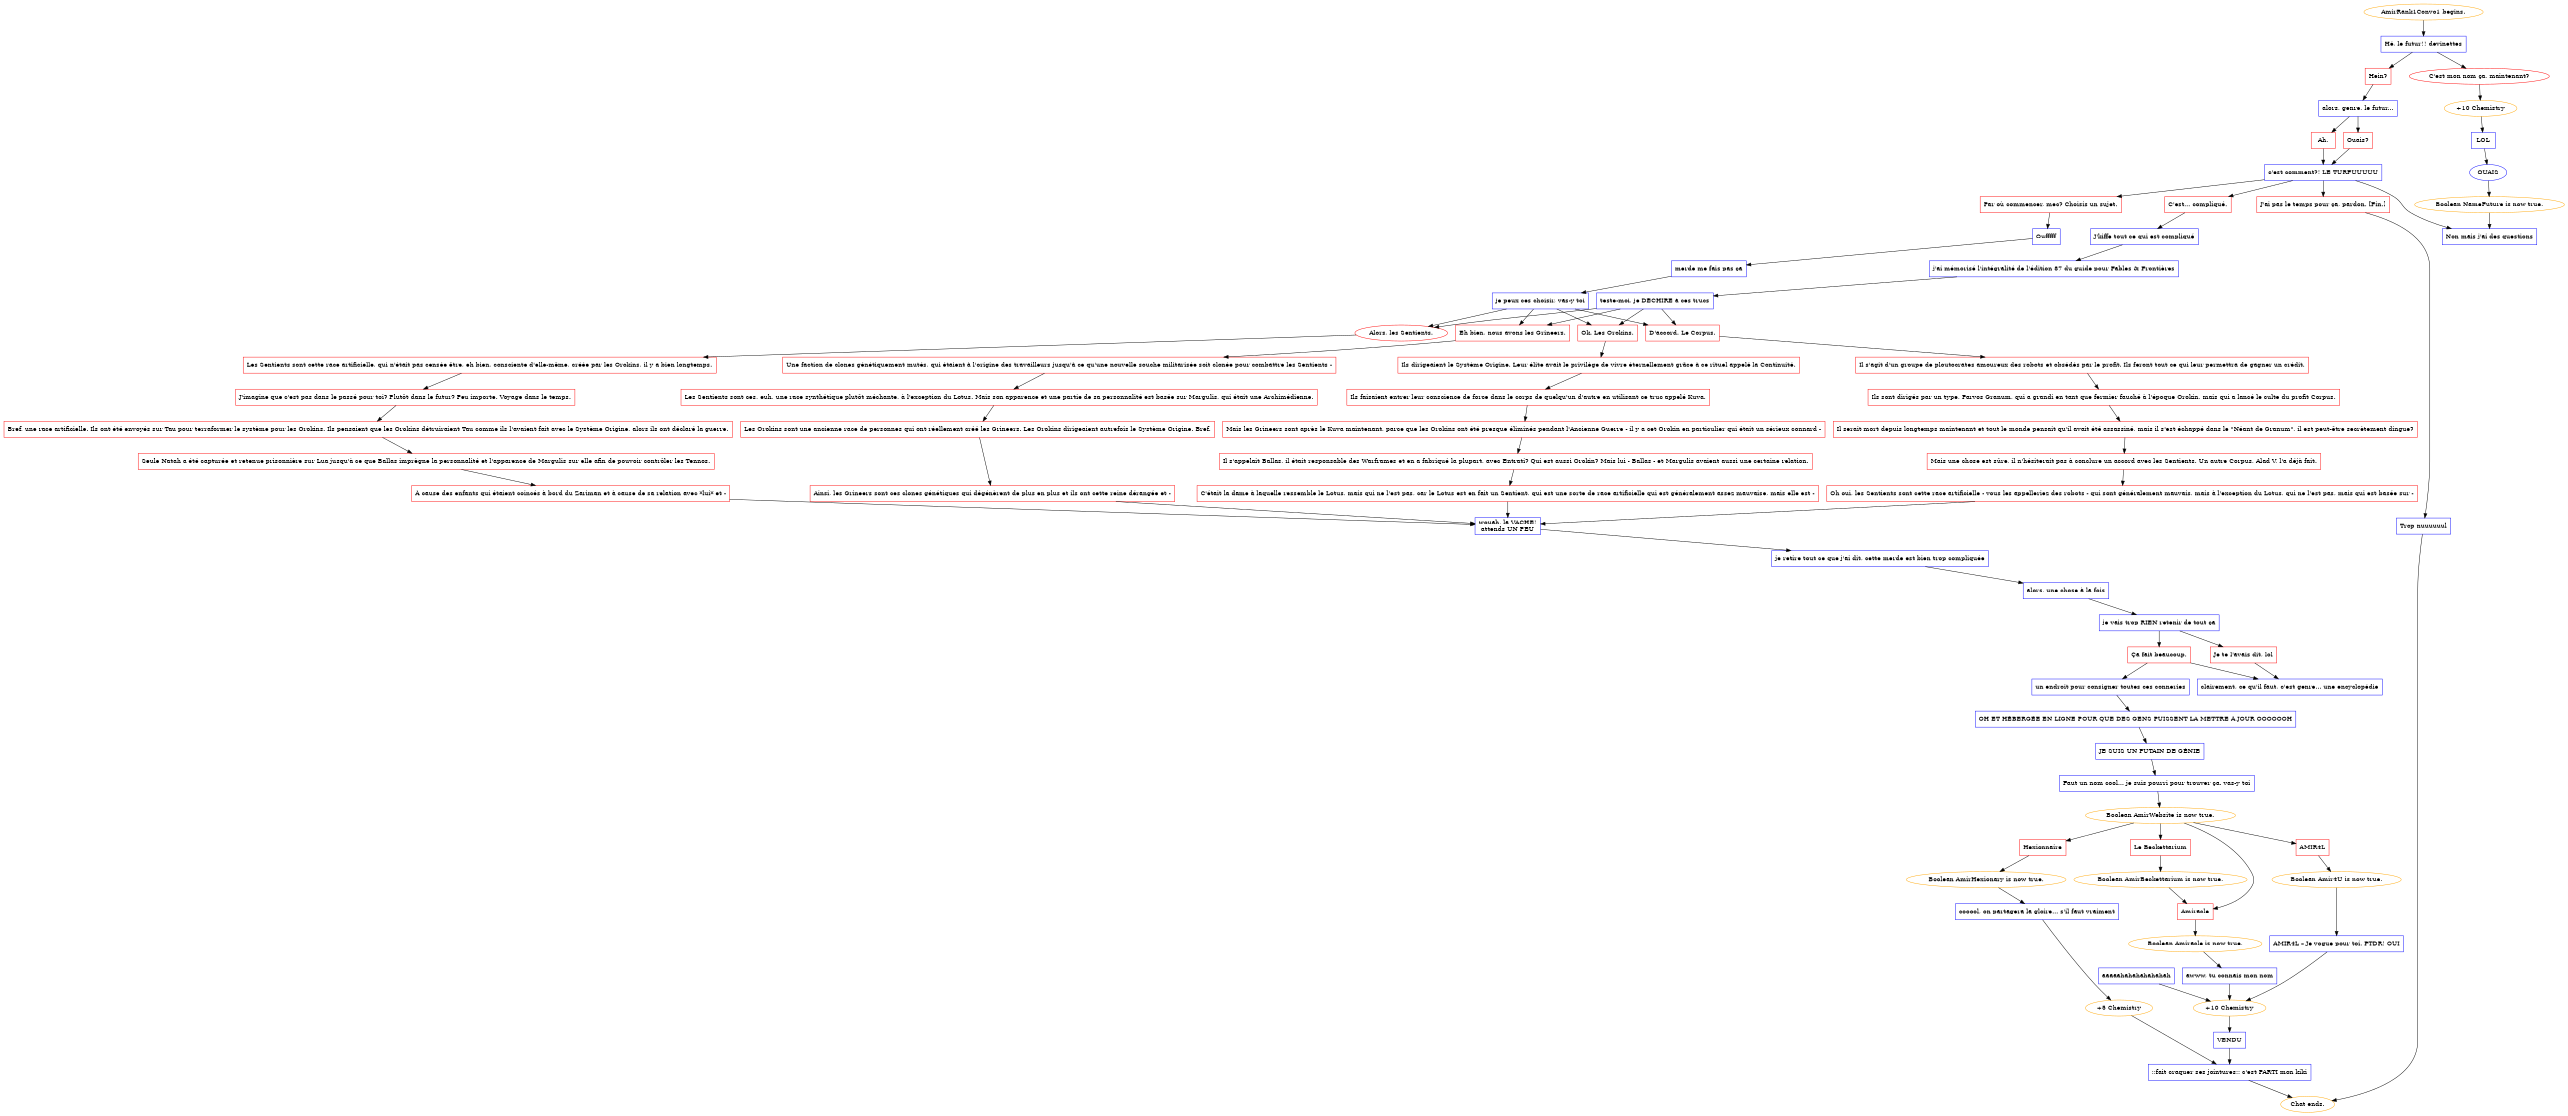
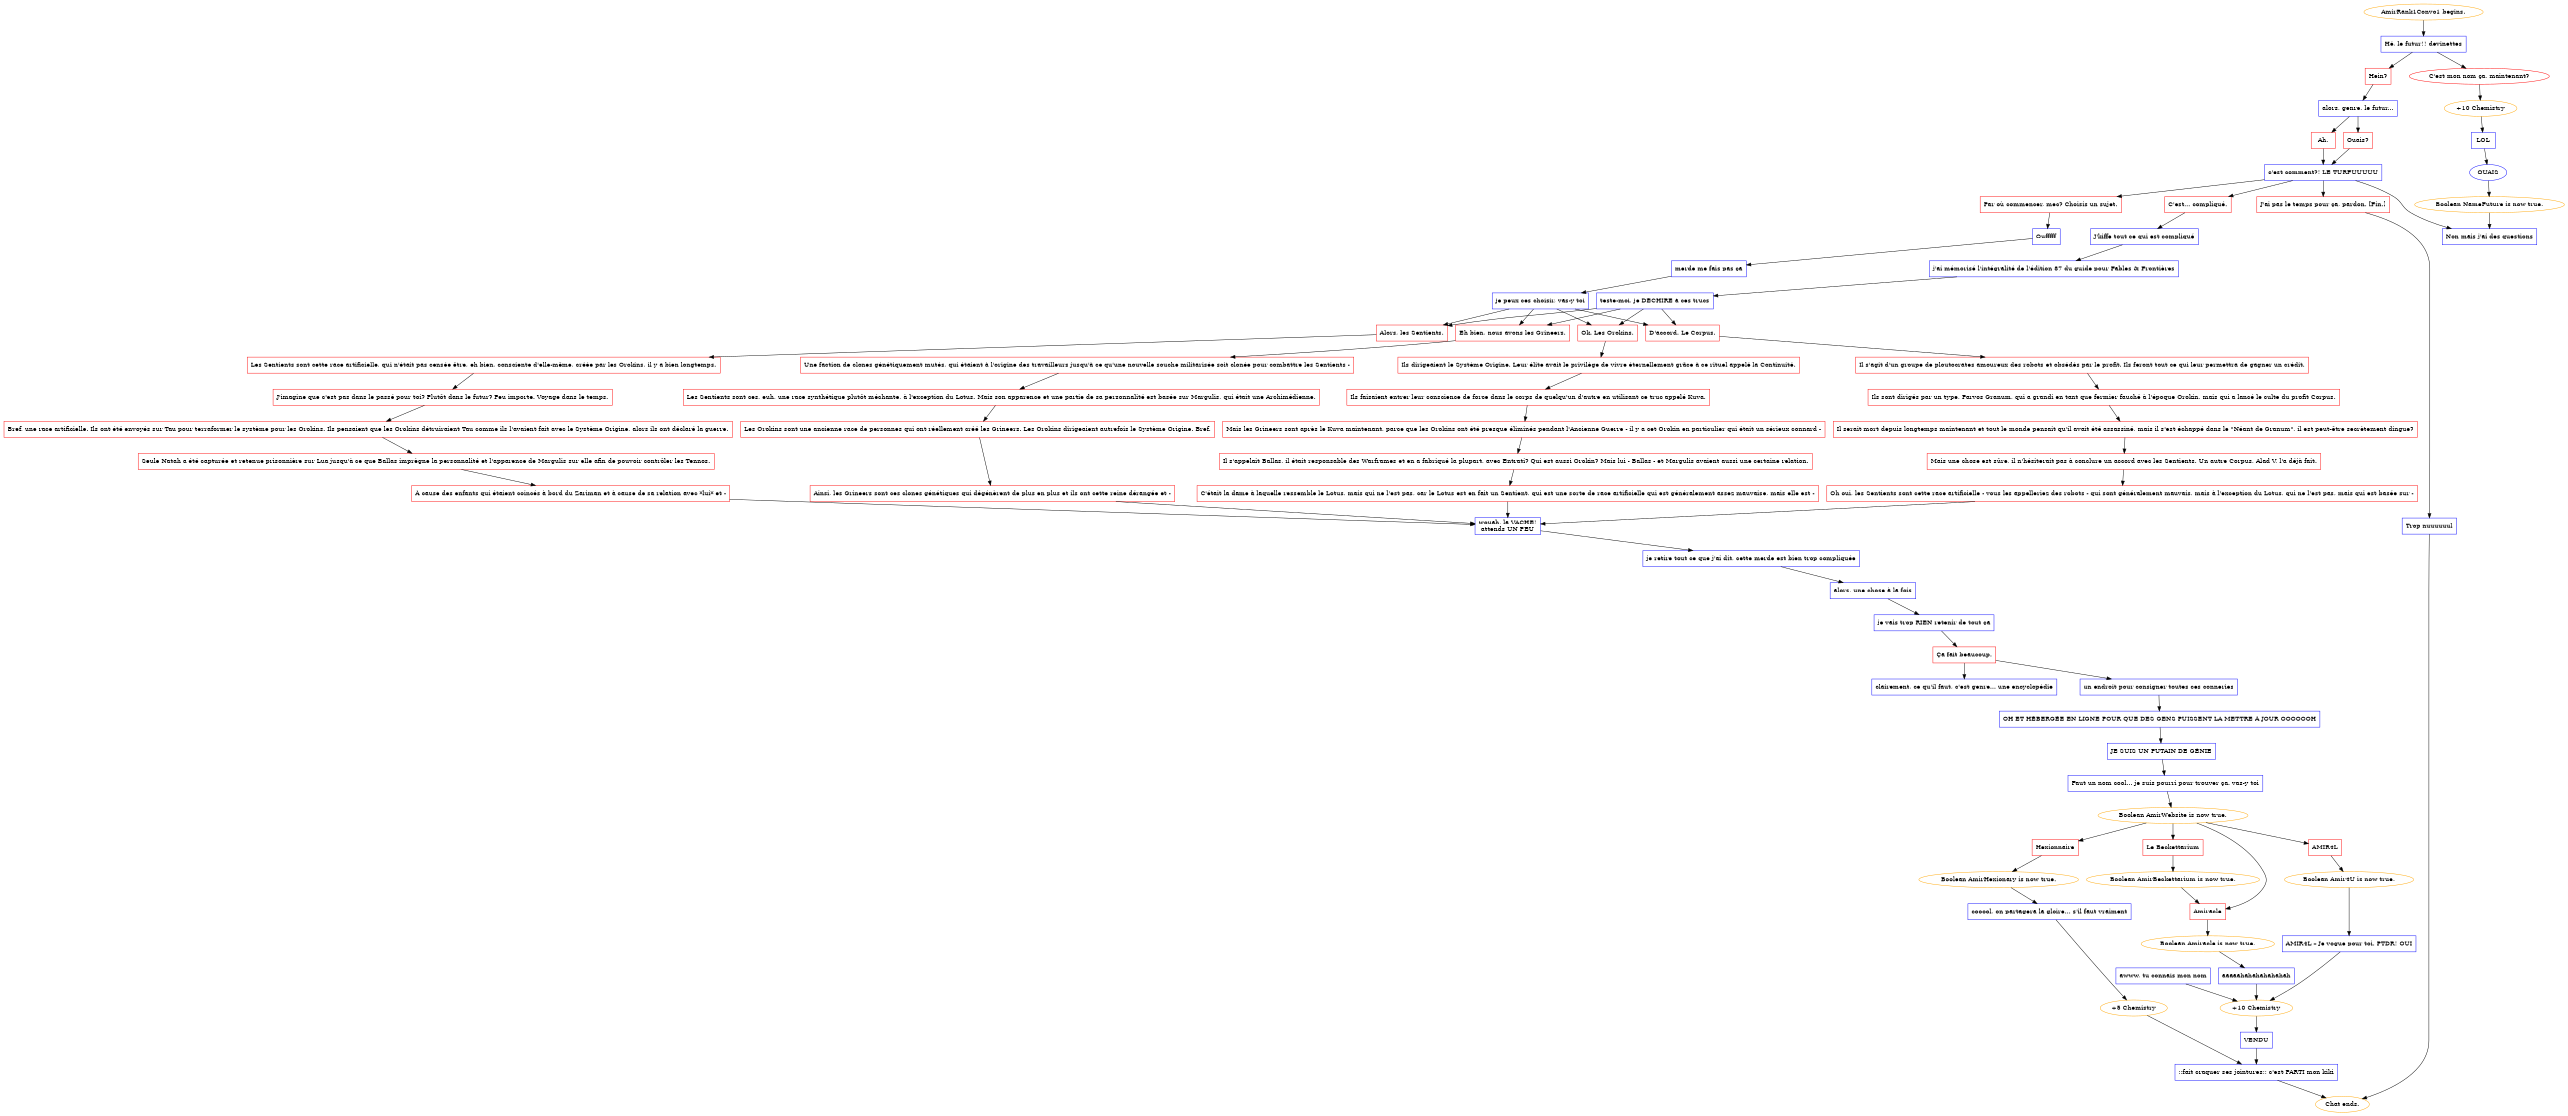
(1401, 333) -> (1412, 333)
(2243, 655) -> none
(2211, 958) -> (2230, 959)
